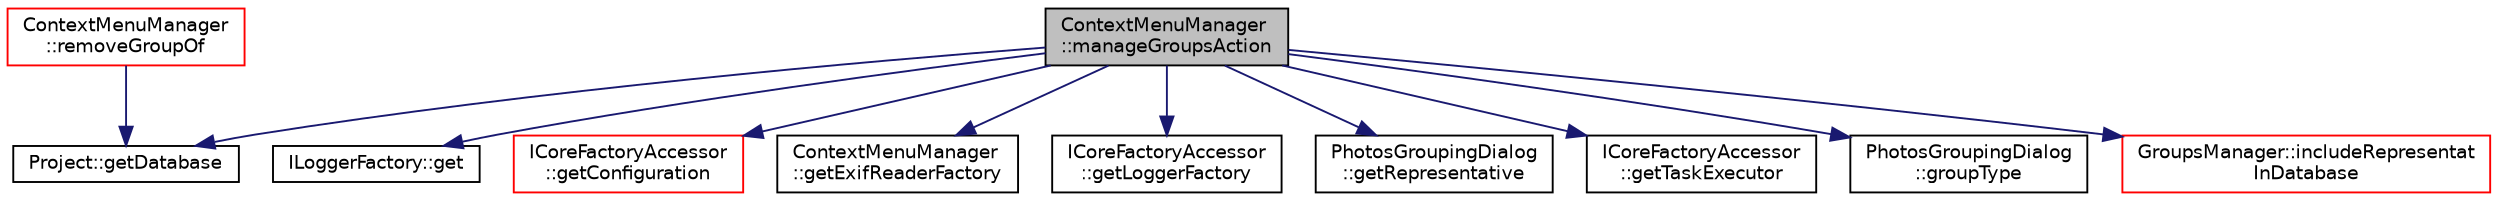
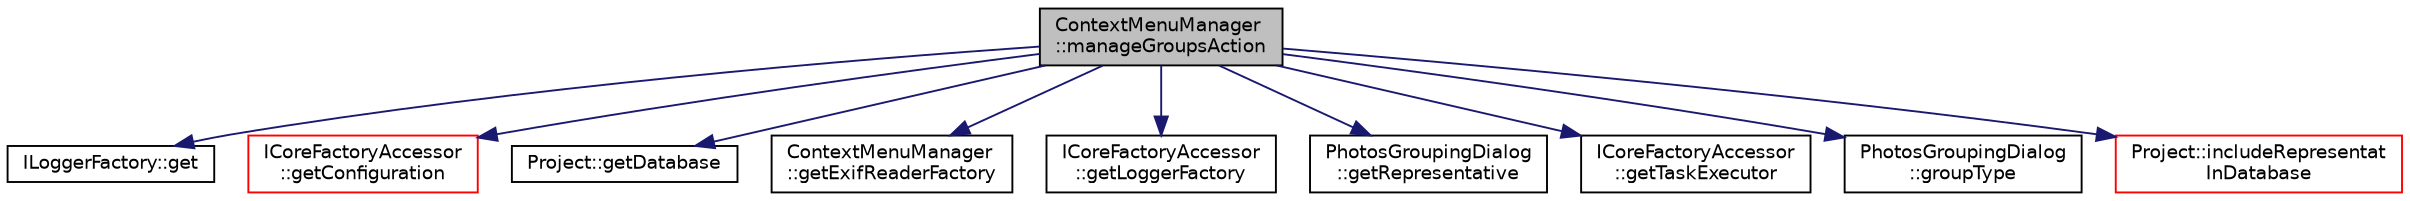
(126, 37) -> none
(2306, 164) -> (2259, 164)
